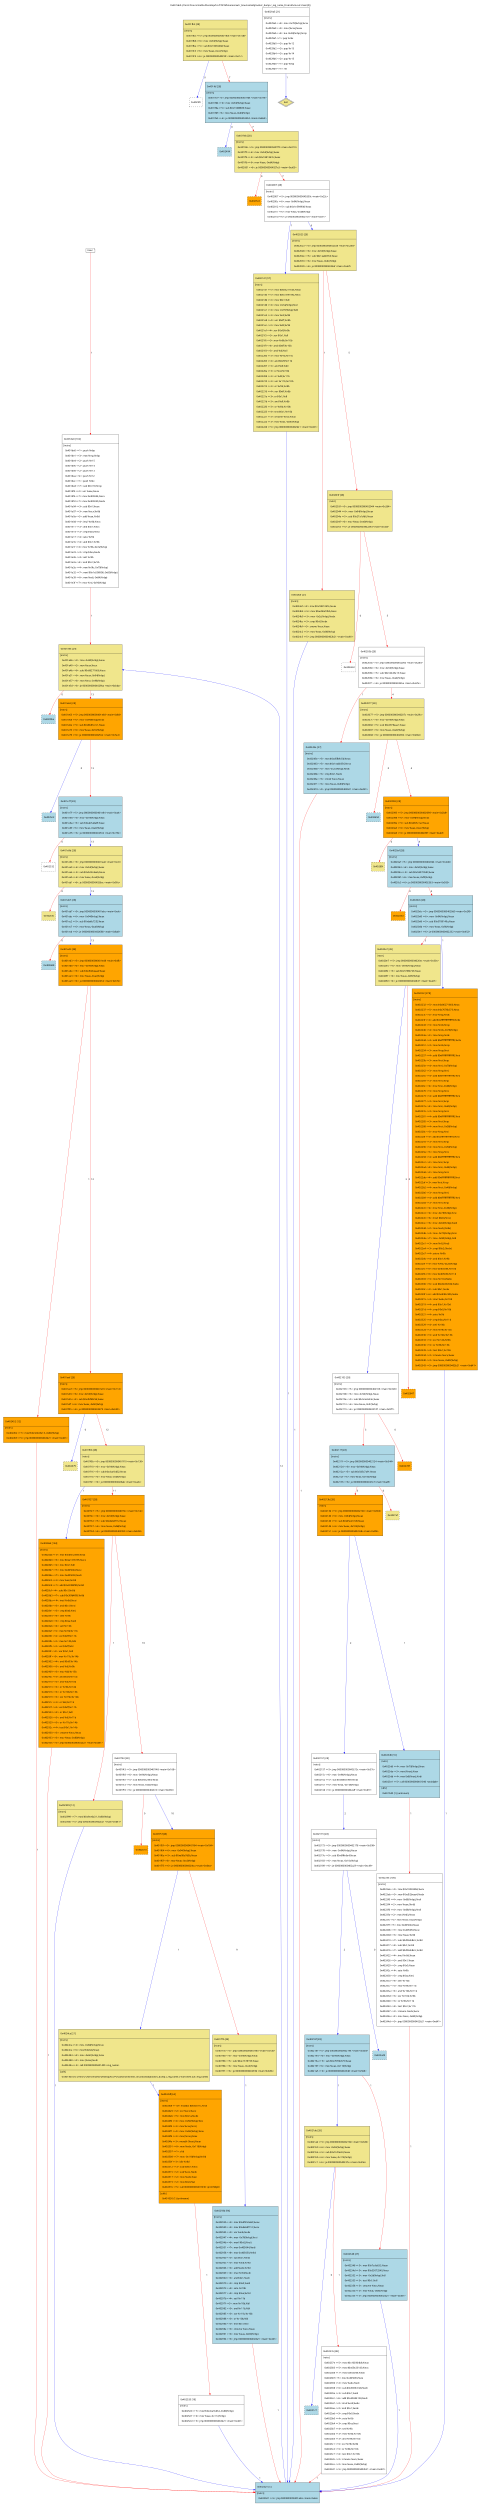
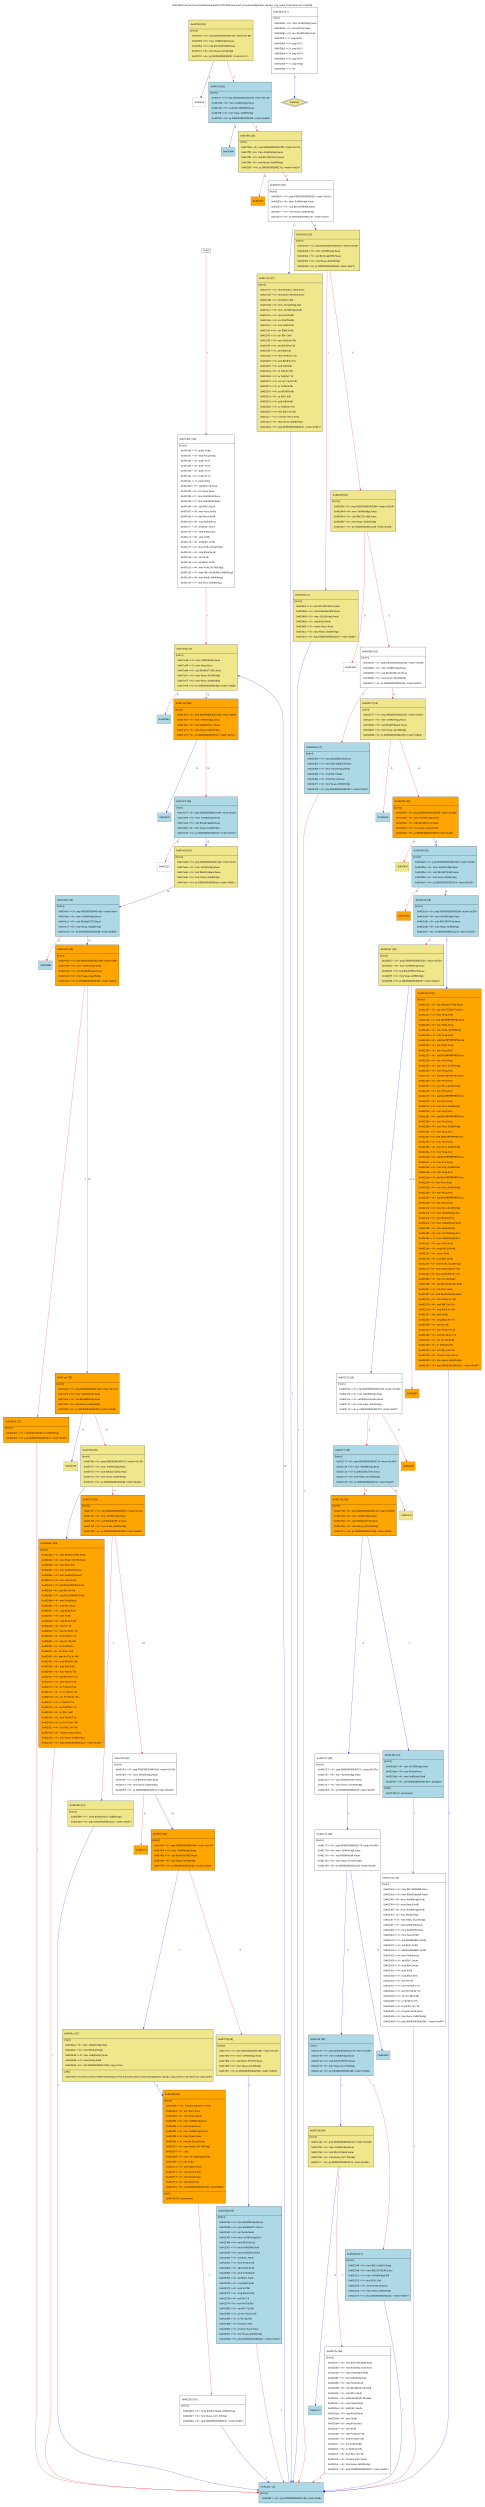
(286, 102) -> (295, 102)
(49, 916) -> none
